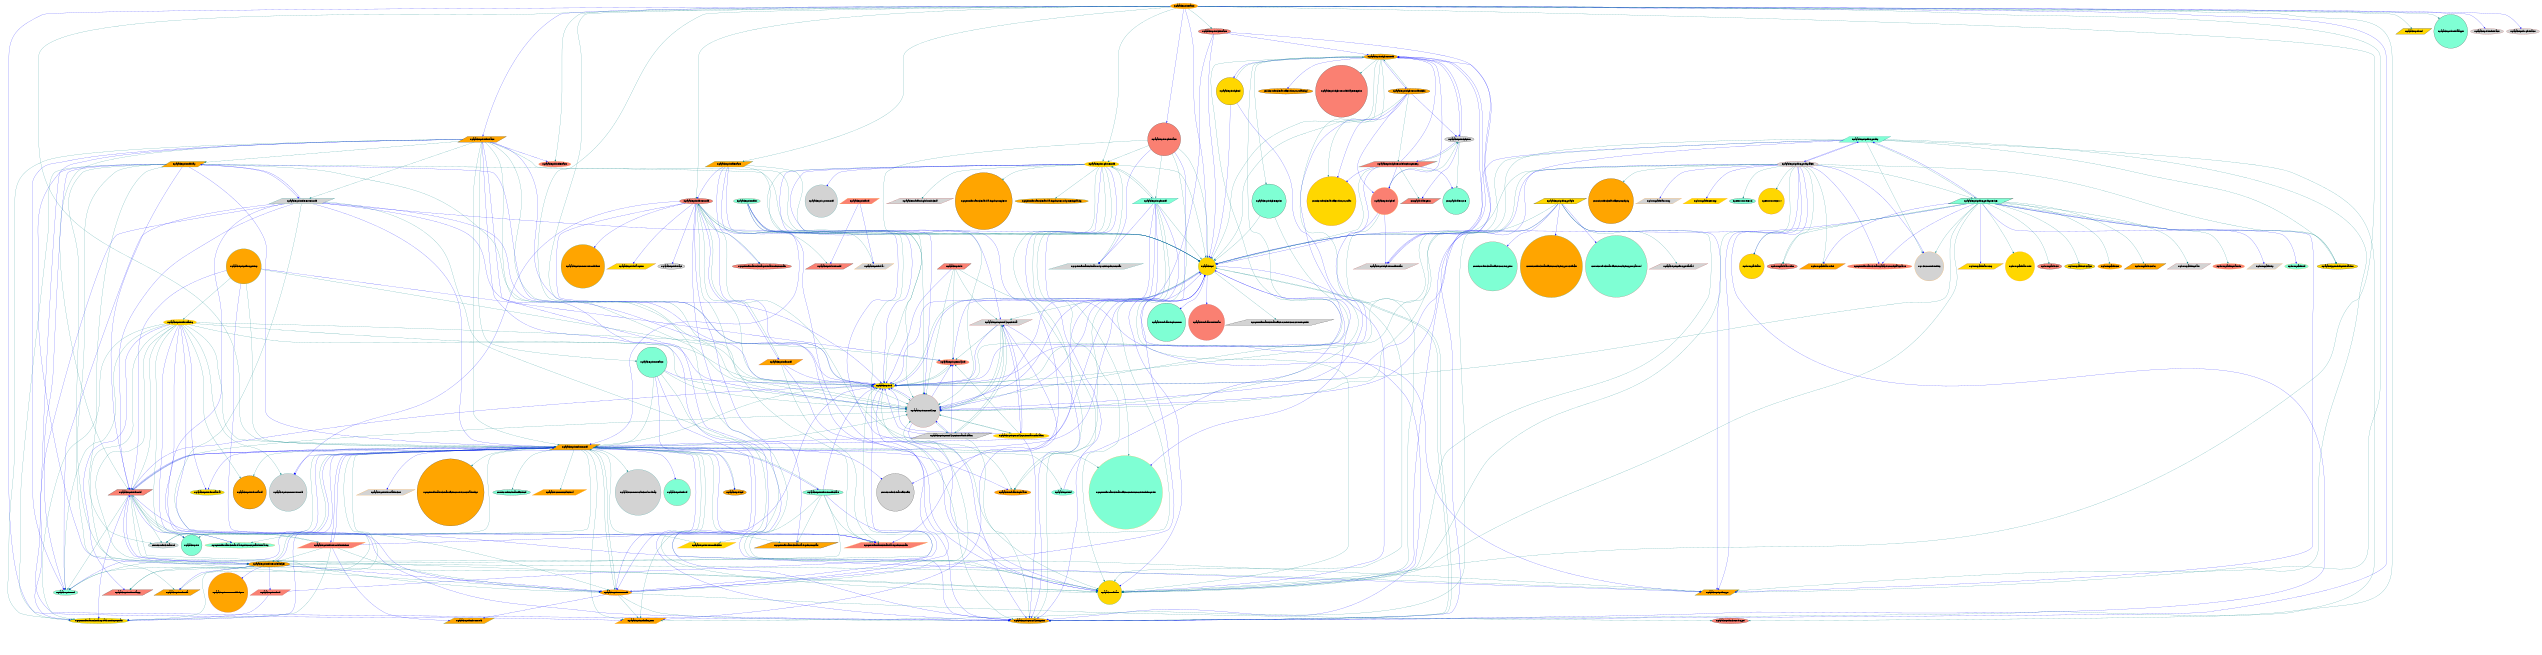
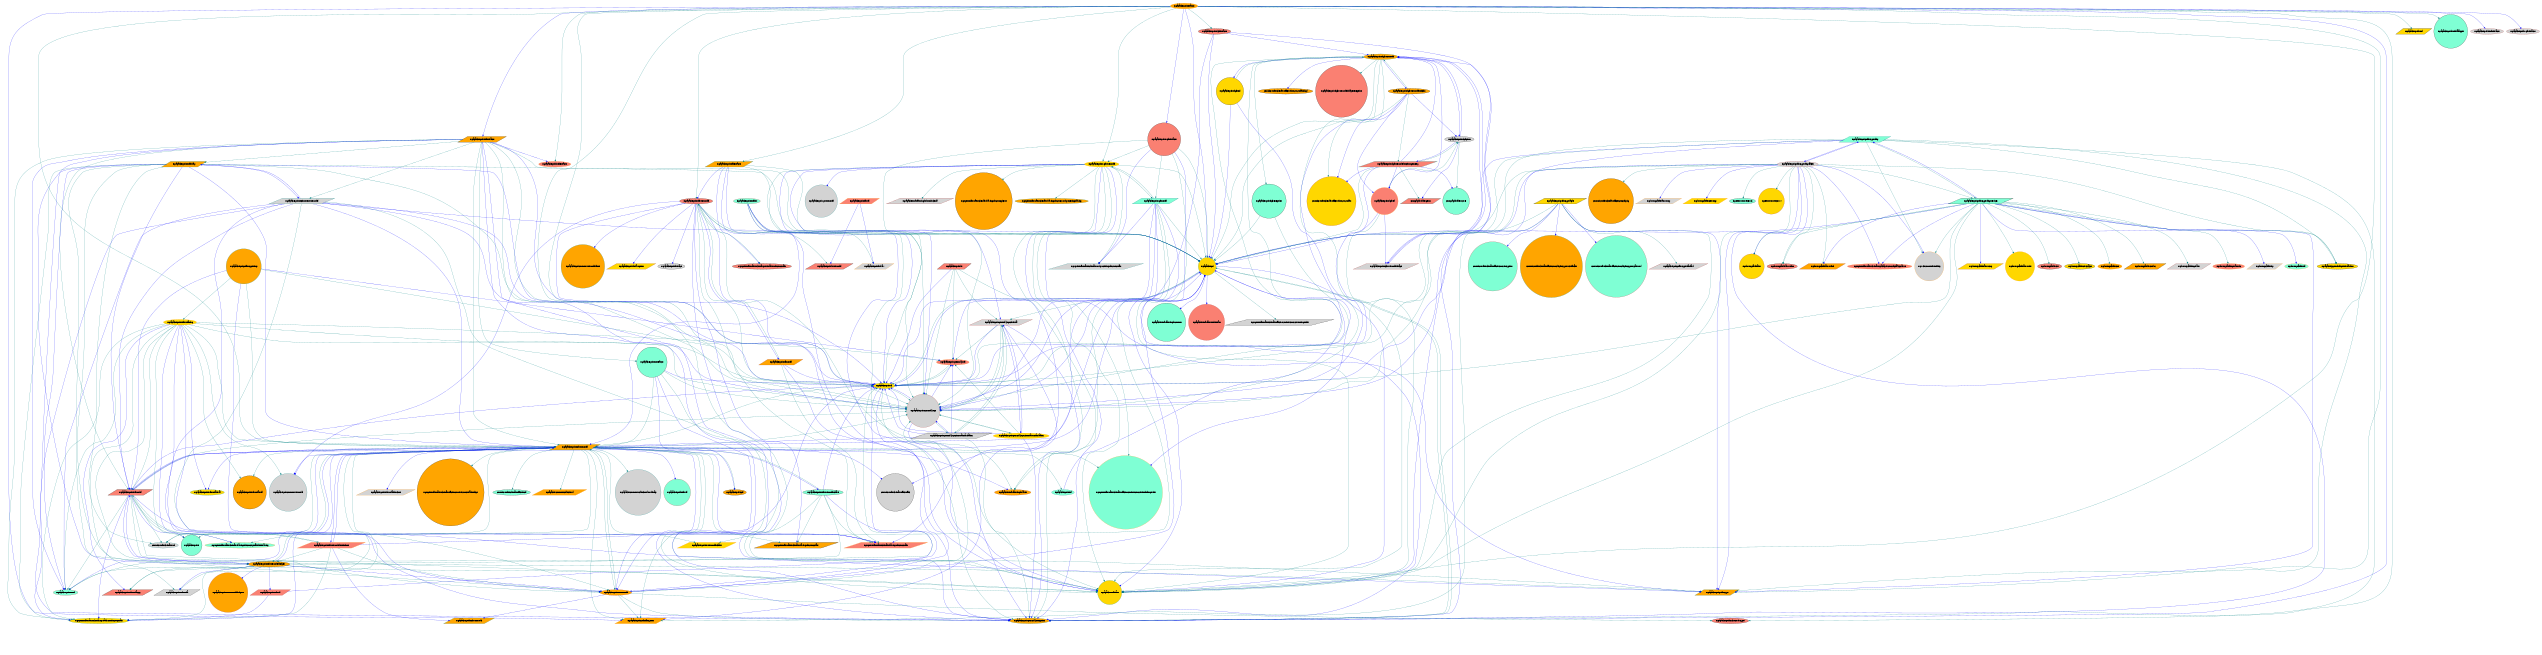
(302, 201) -> (302, 201)
(1386, 266) -> (1386, 266)
(177, 593) -> (177, 593)
